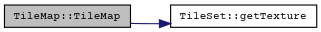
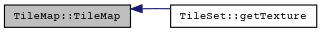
(145, 24) -> (156, 9)
